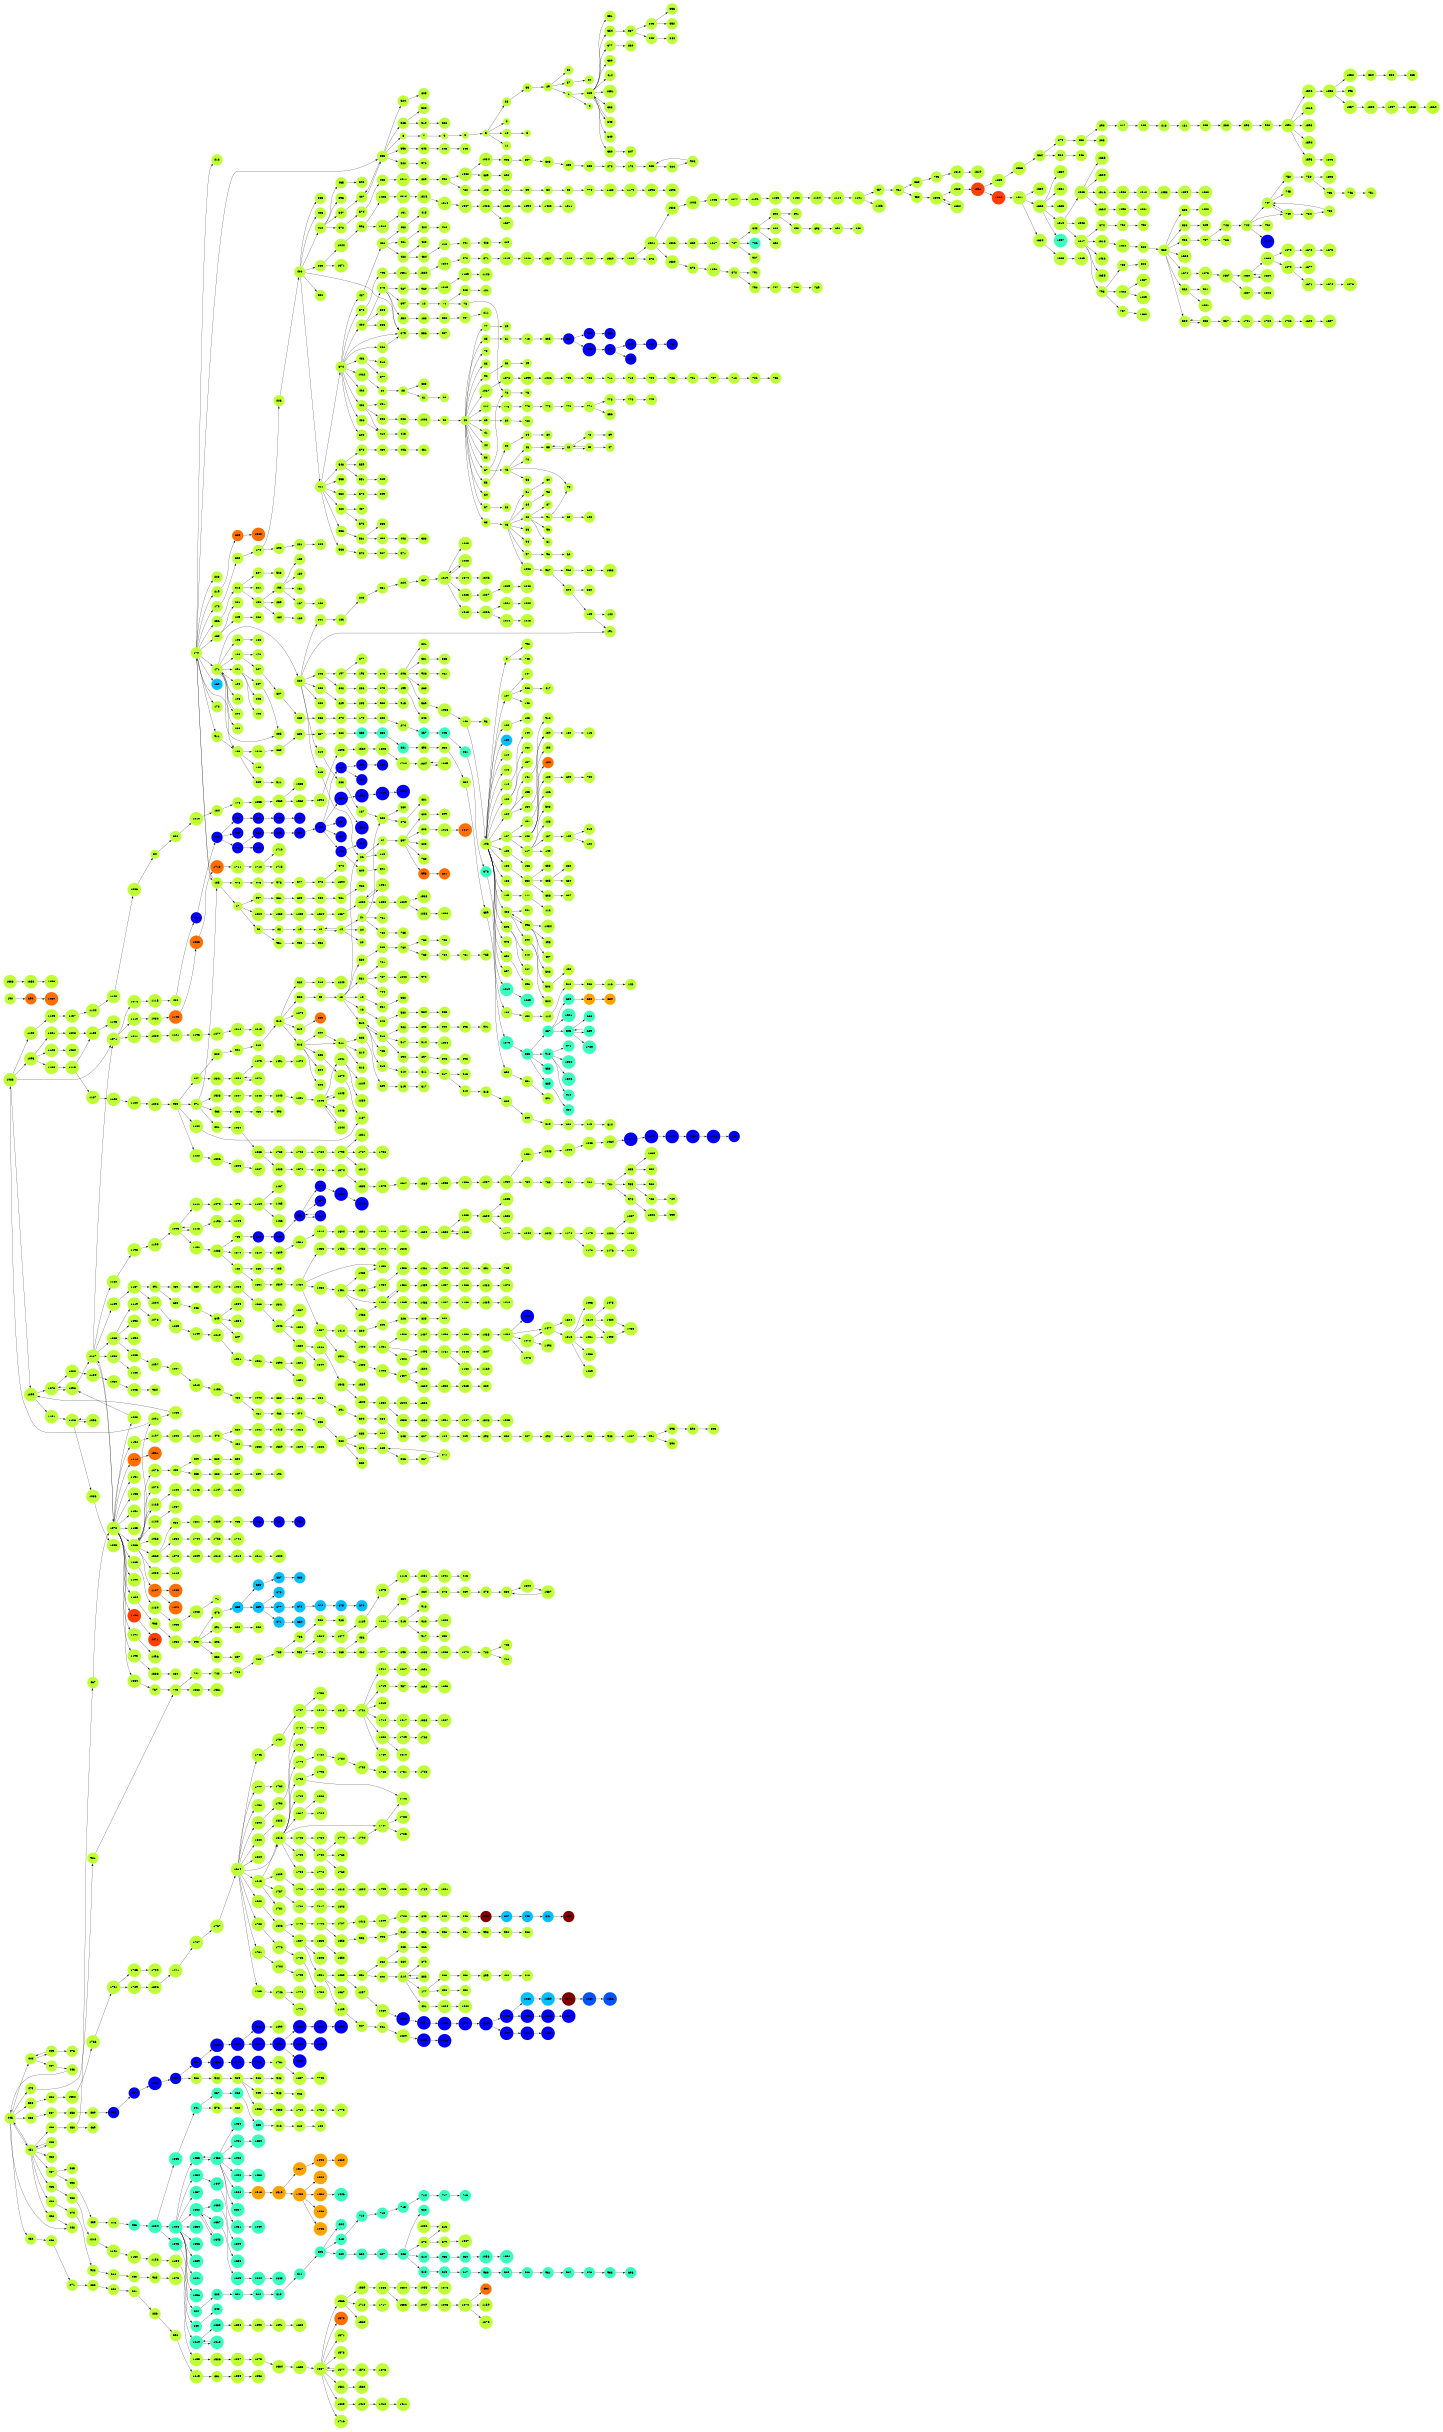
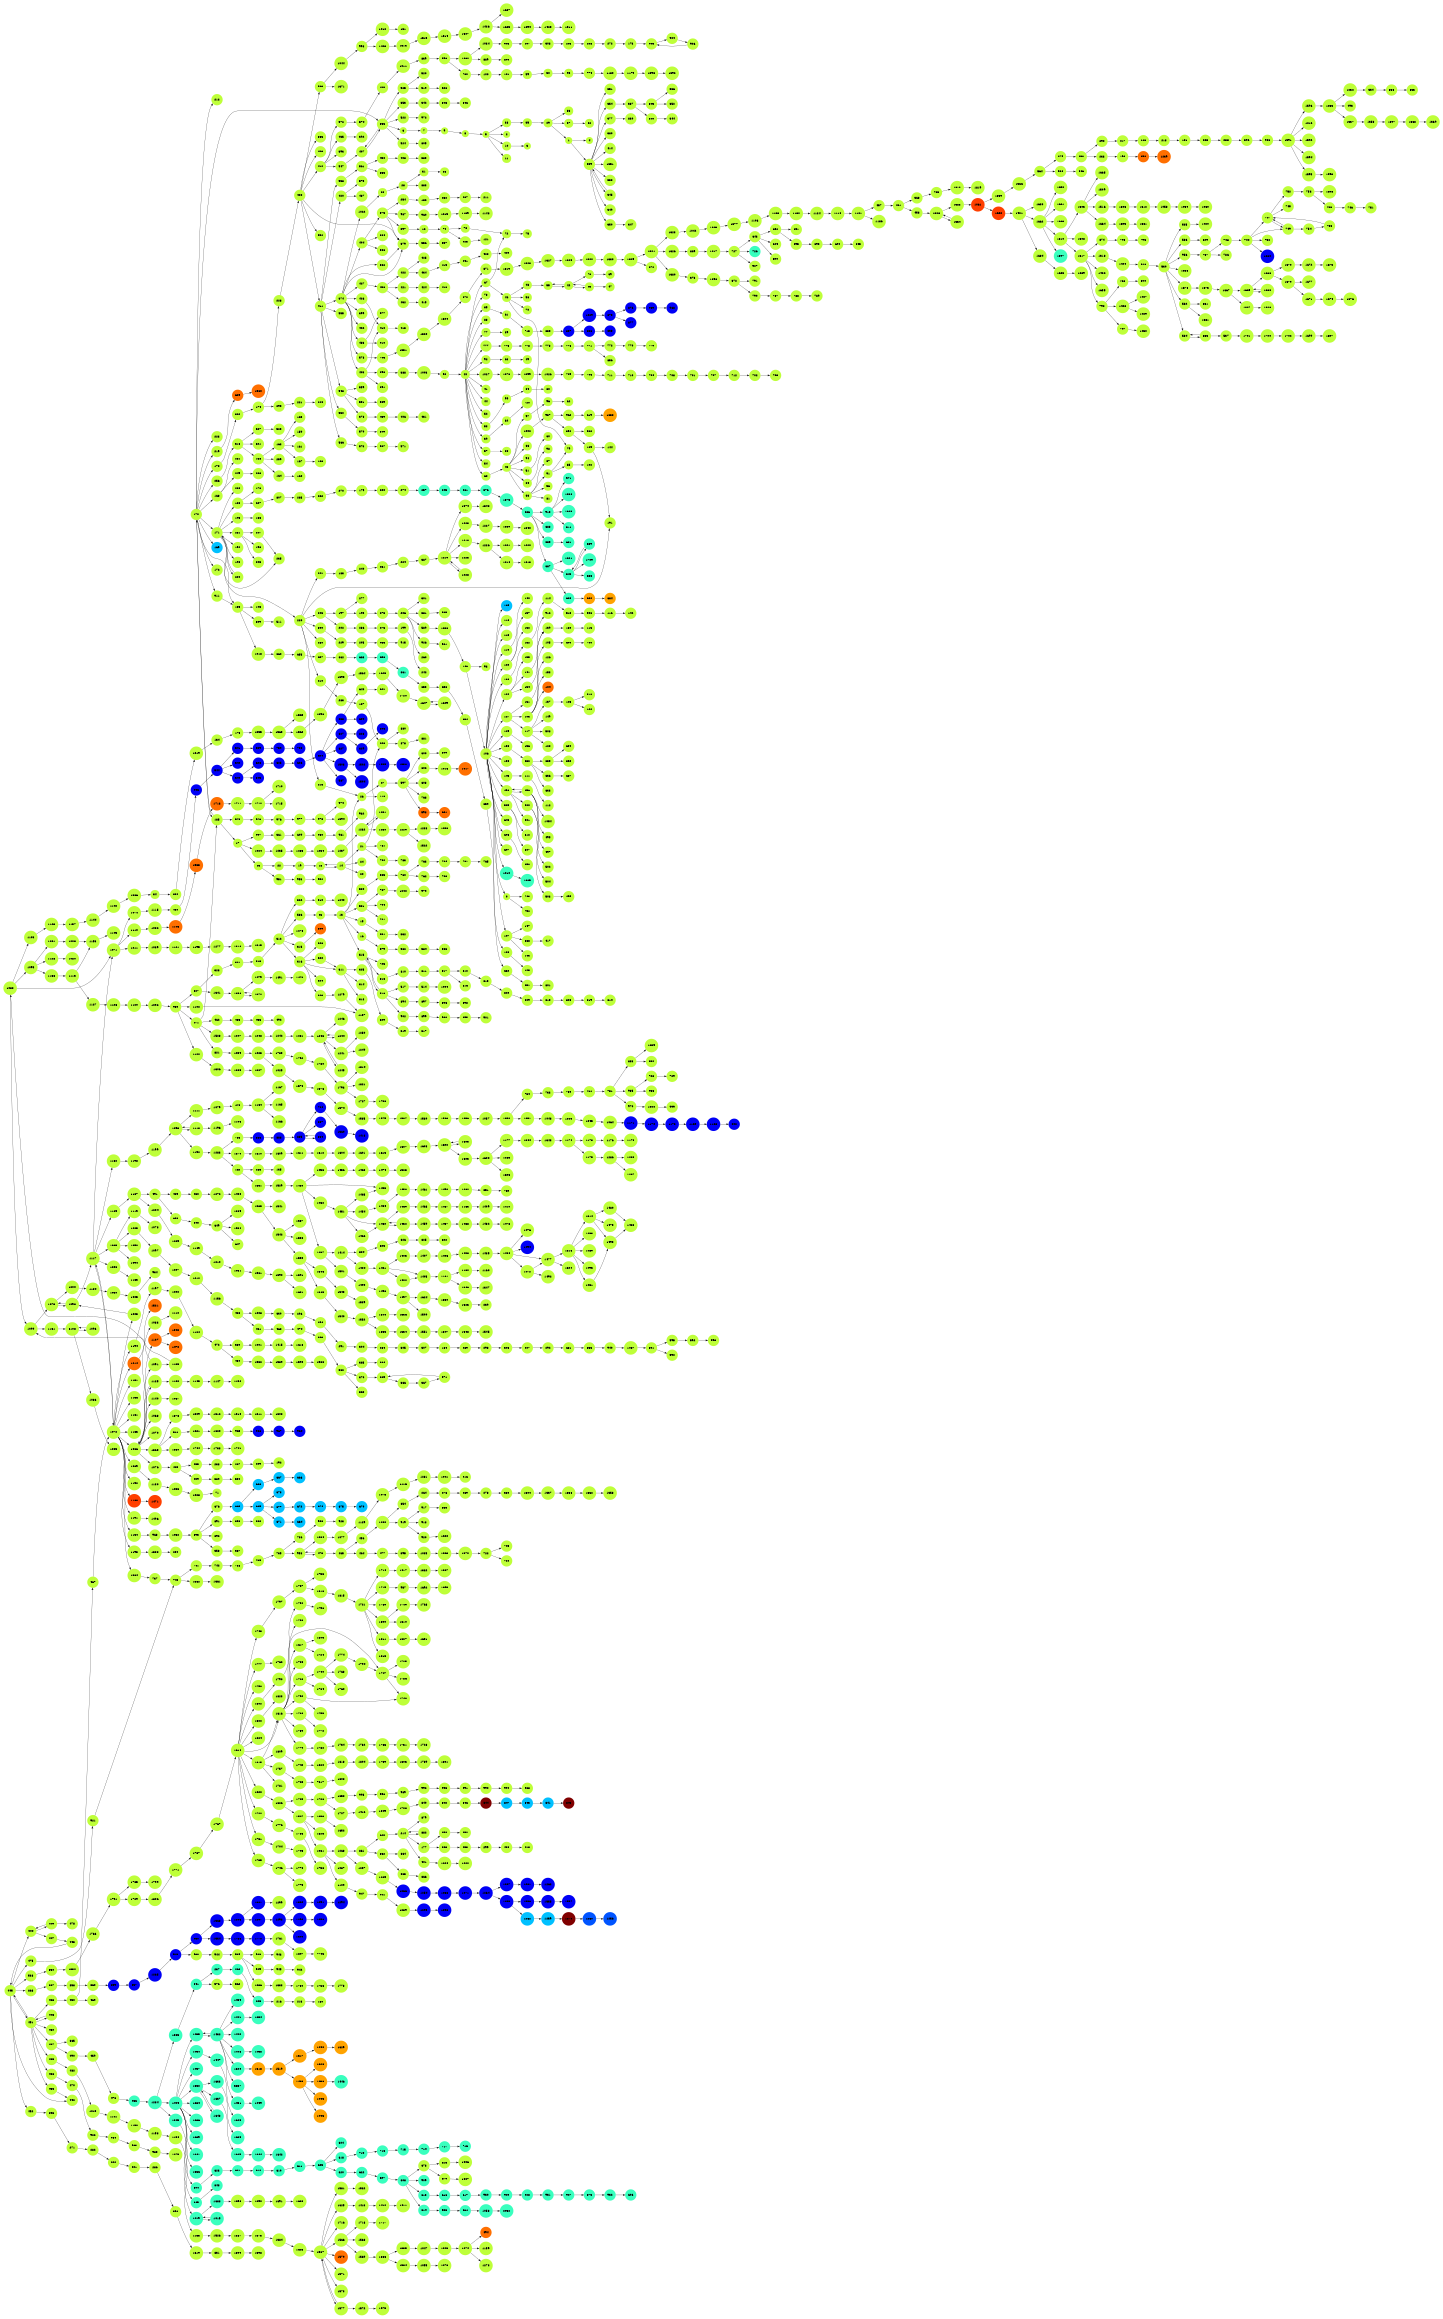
none -> (1111, 157)
(610, 570) -> (610, 415)
(351, 1393) -> (330, 1304)
(72, 1421) -> (72, 1329)
(528, 1595) -> (557, 1493)
(434, 2227) -> (453, 2163)
(507, 2257) -> (507, 2211)
